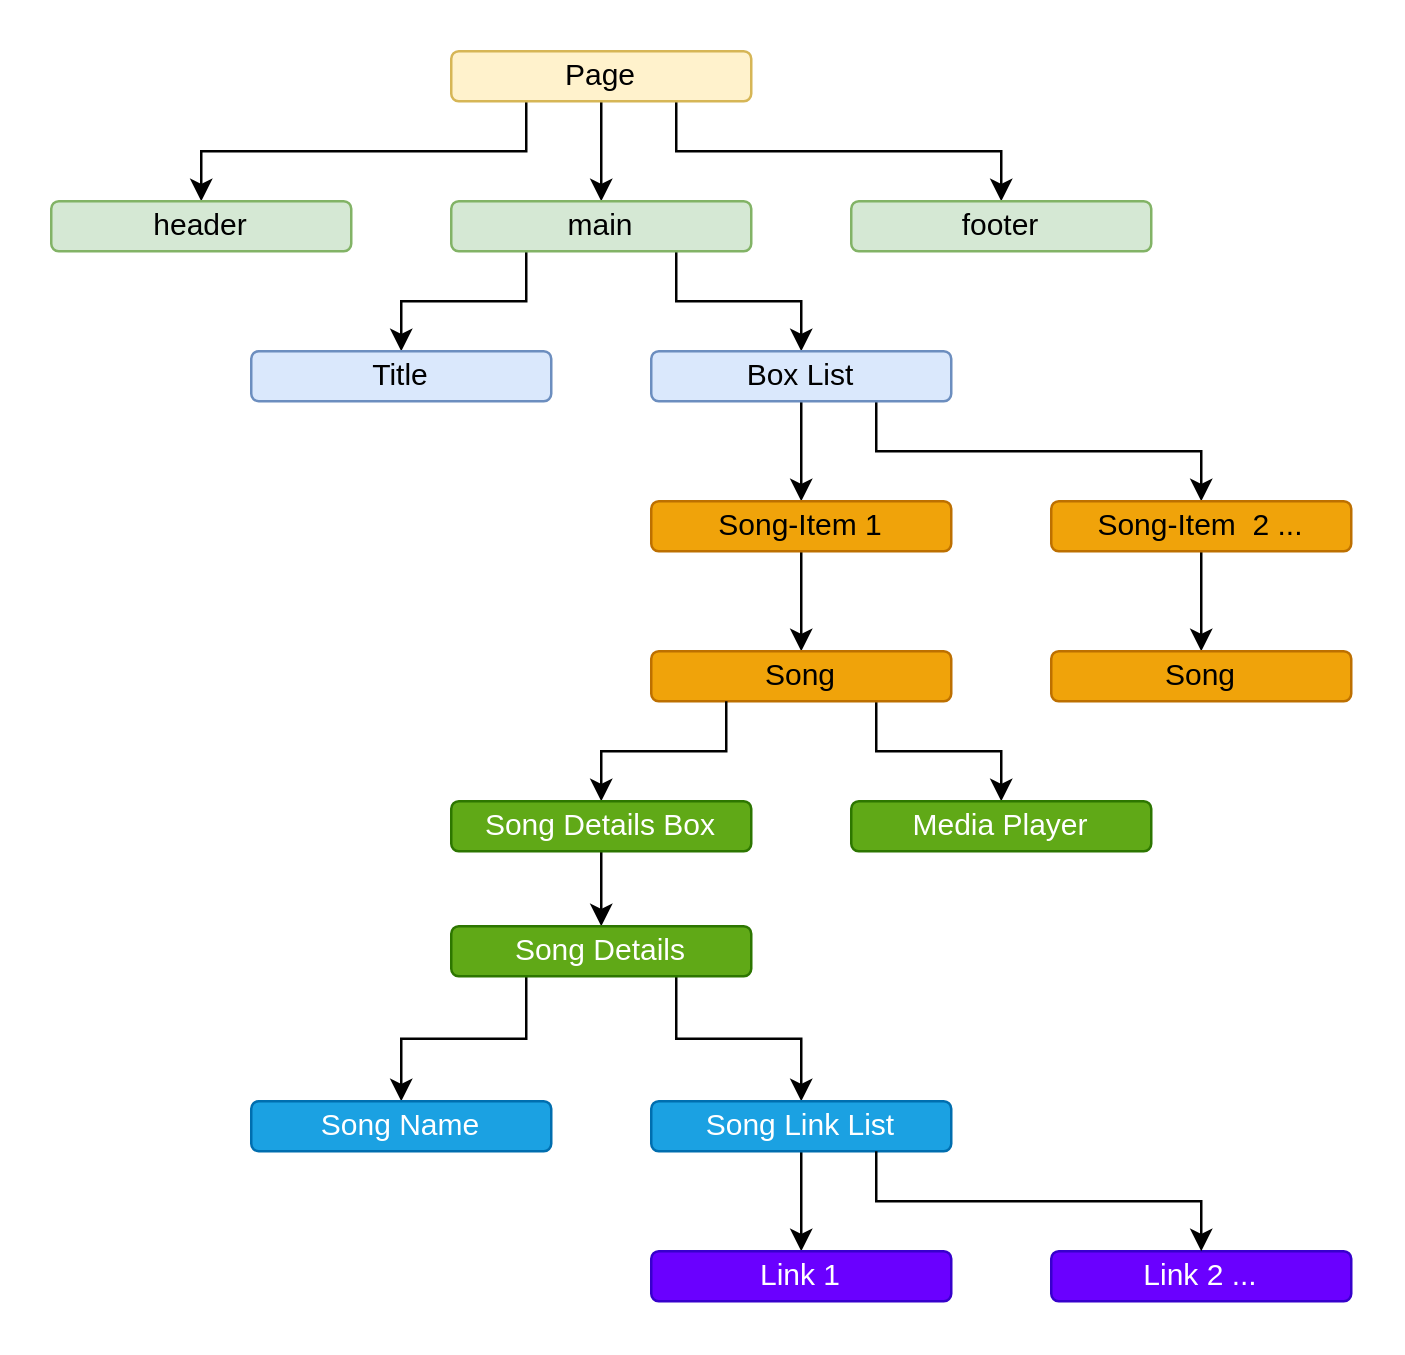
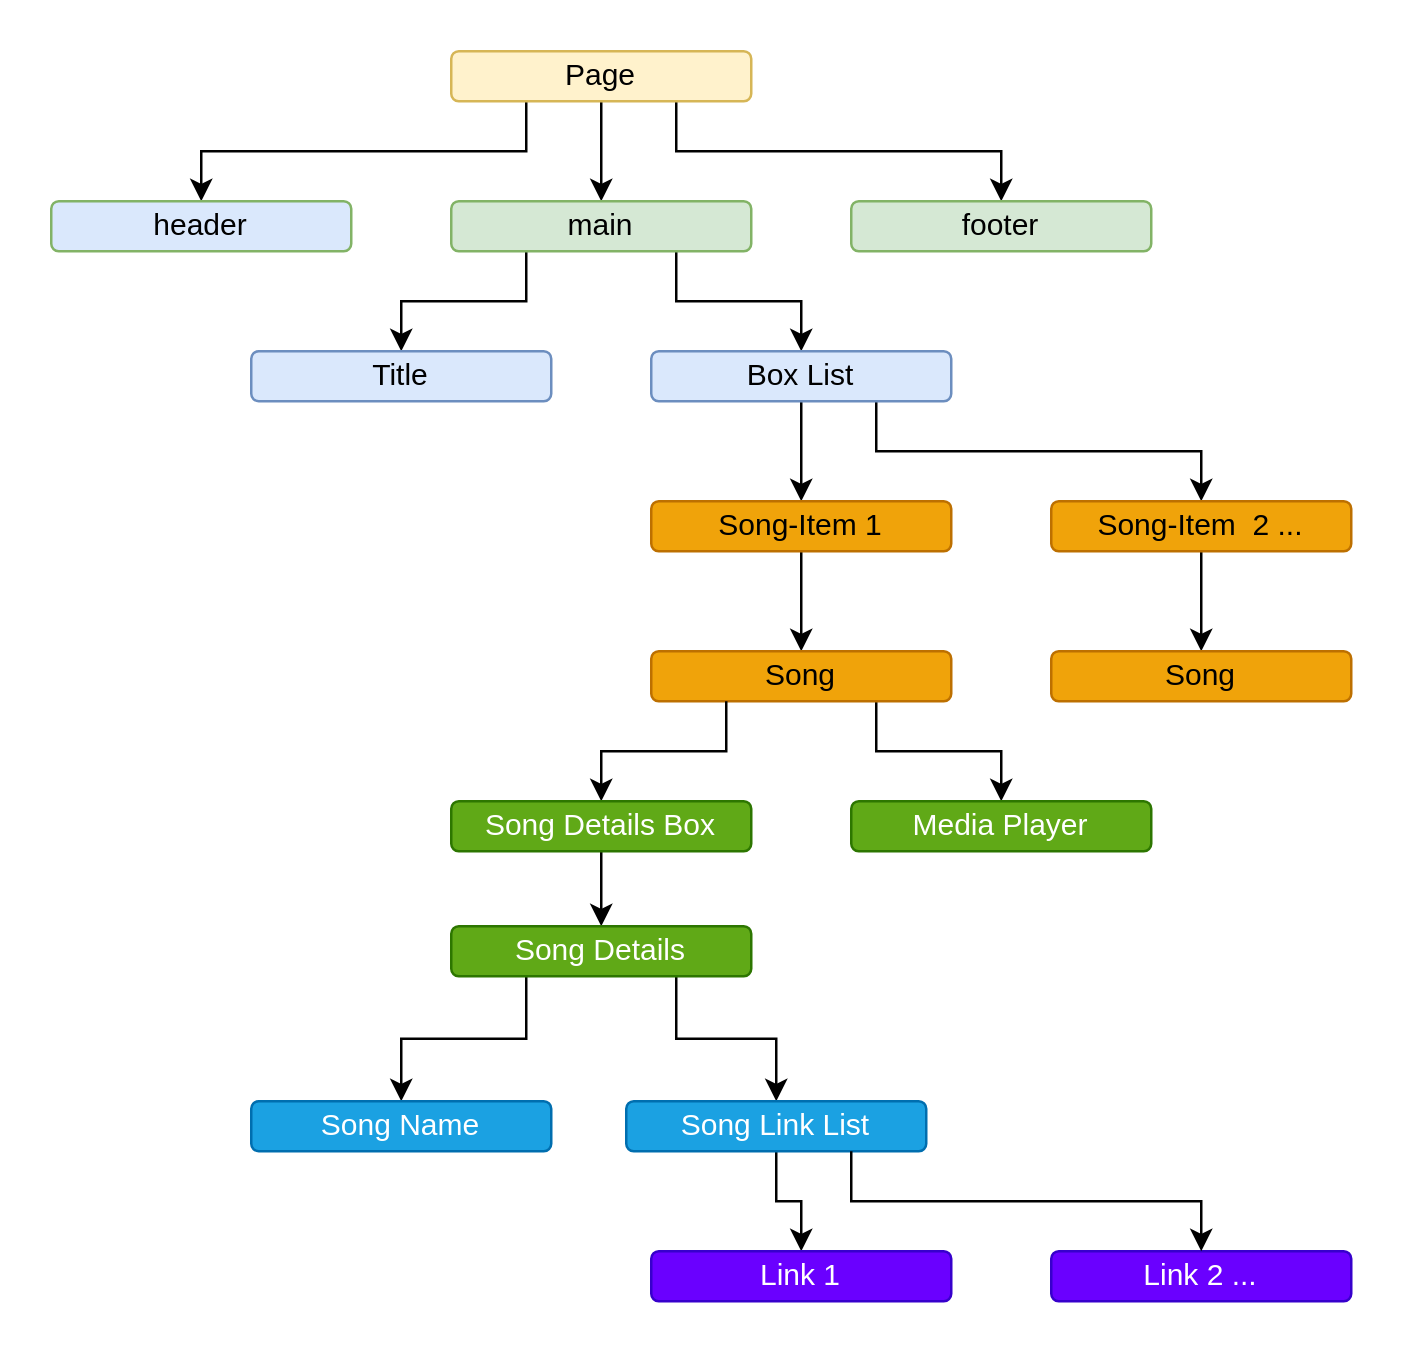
(201, 226) -> (201, 226)
(801, 1126) -> (776, 1126)
